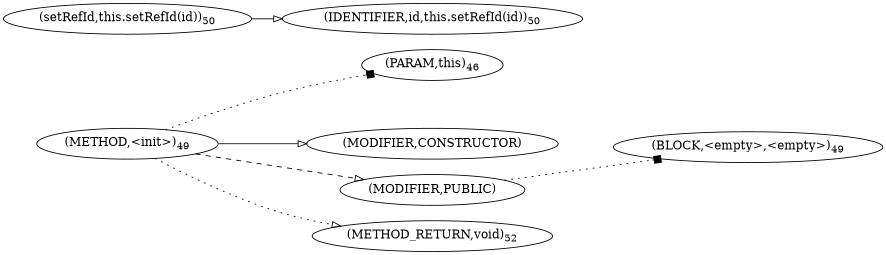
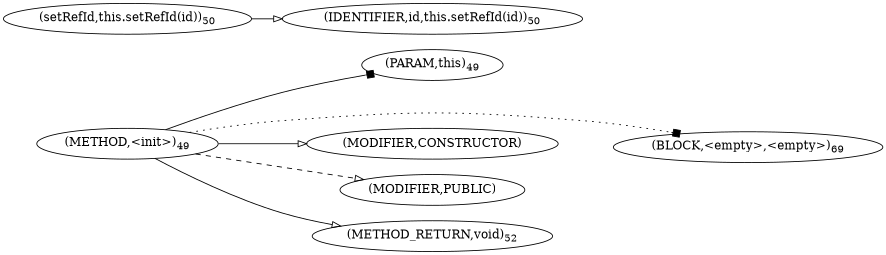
(473, 64) -> (473, 64)
(264, 97) -> (264, 97)
(838, 146) -> (838, 146)
(578, 170) -> (430, 113)
(241, 199) -> (241, 199)
